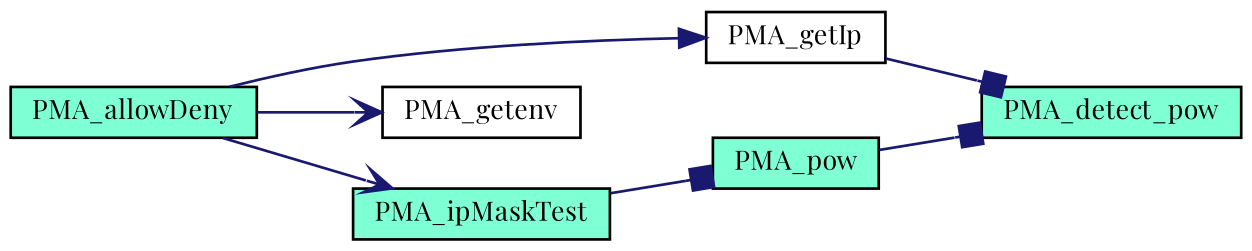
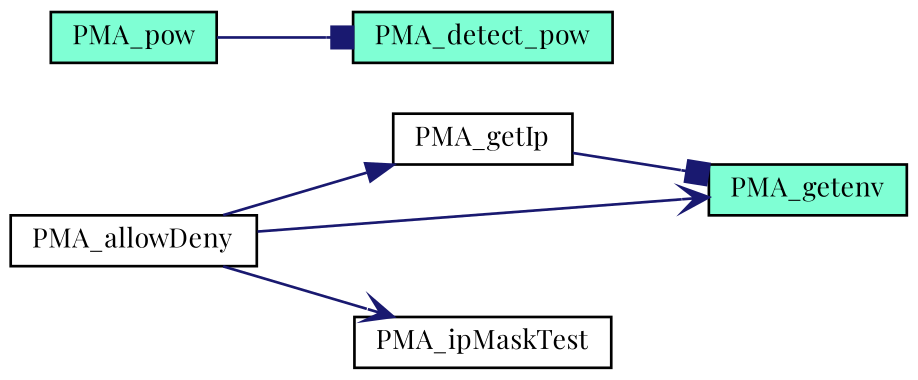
(931, 70) -> (627, 162)
(134, 112) -> (134, 241)
(481, 112) -> (808, 190)
(648, 187) -> none
(481, 214) -> (483, 342)
